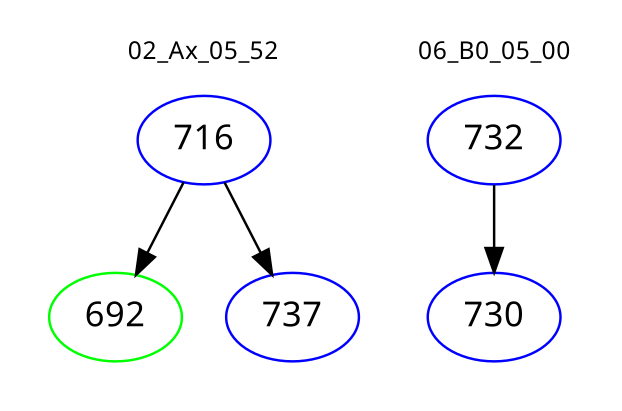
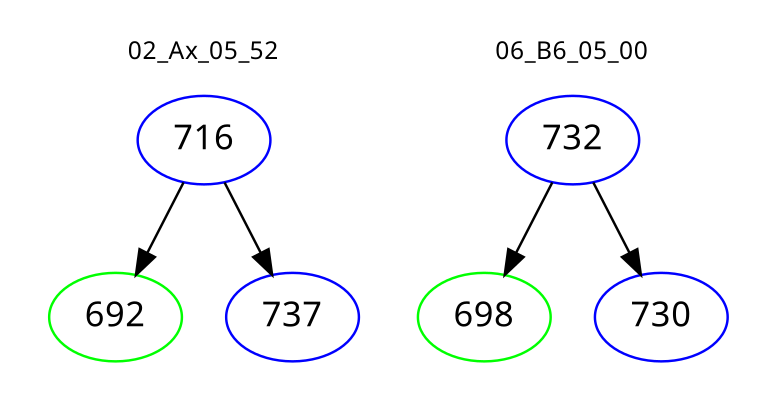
(495, 53) -> (573, 53)
none -> (484, 317)
